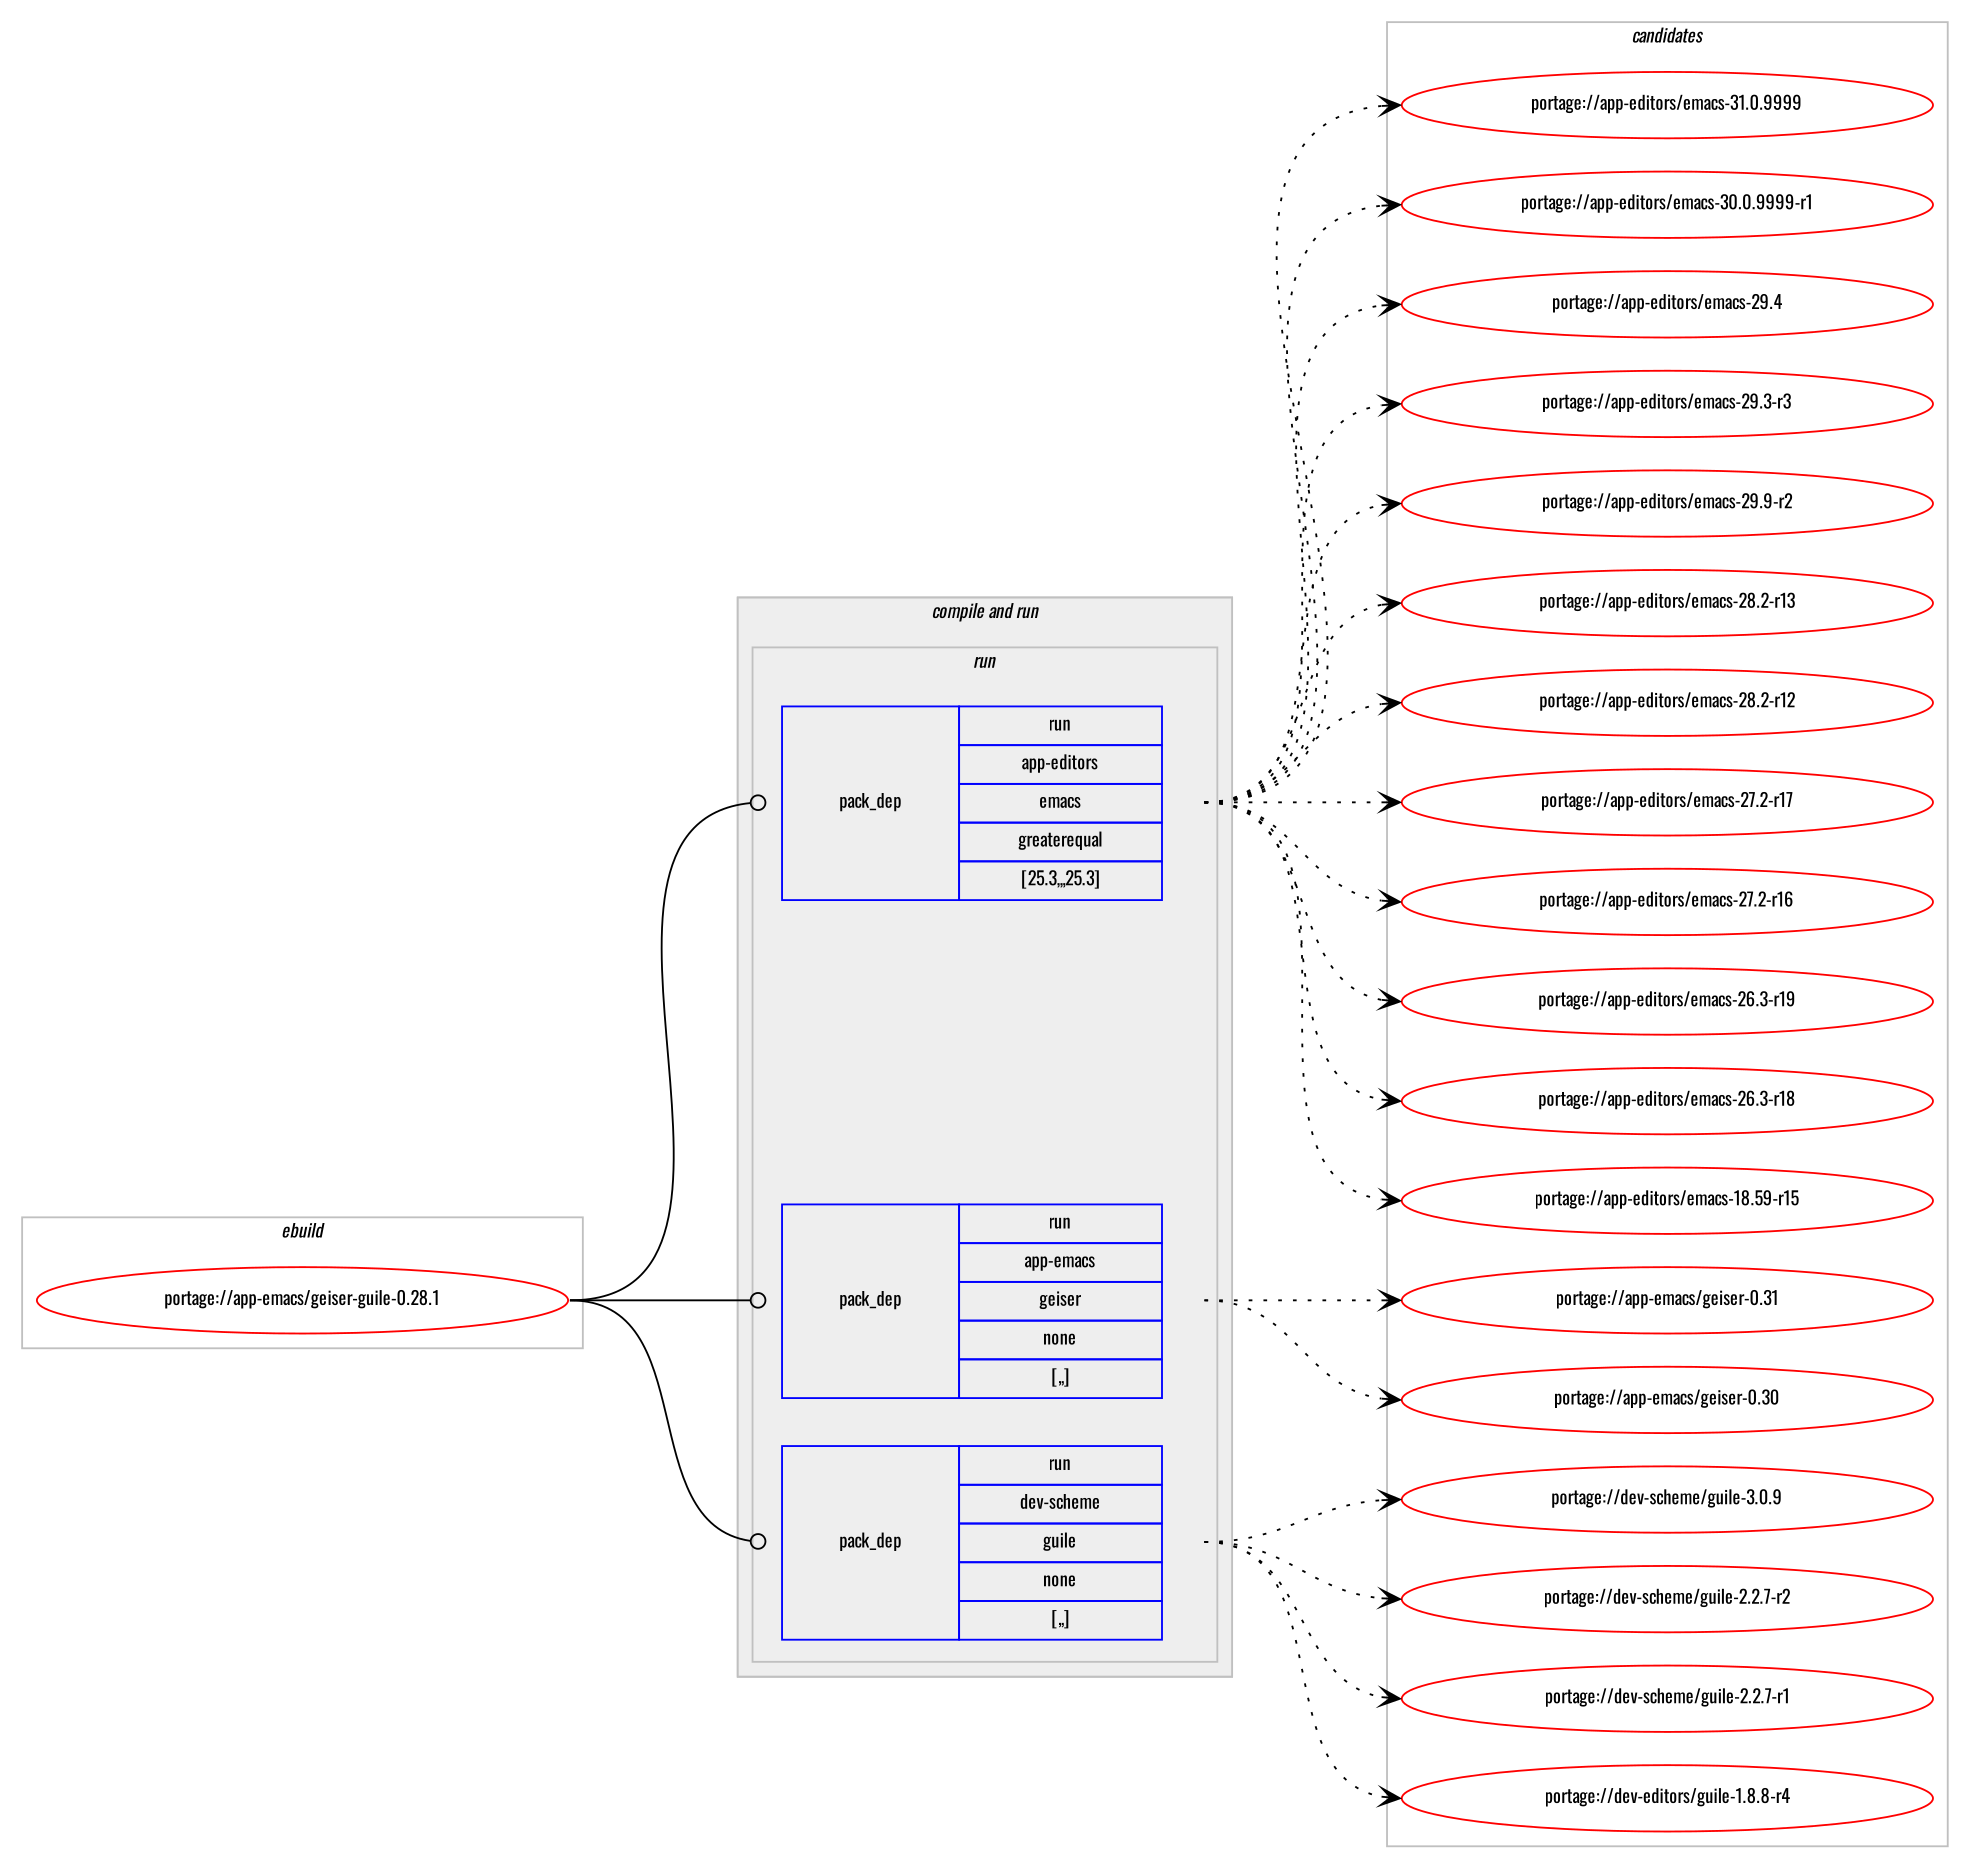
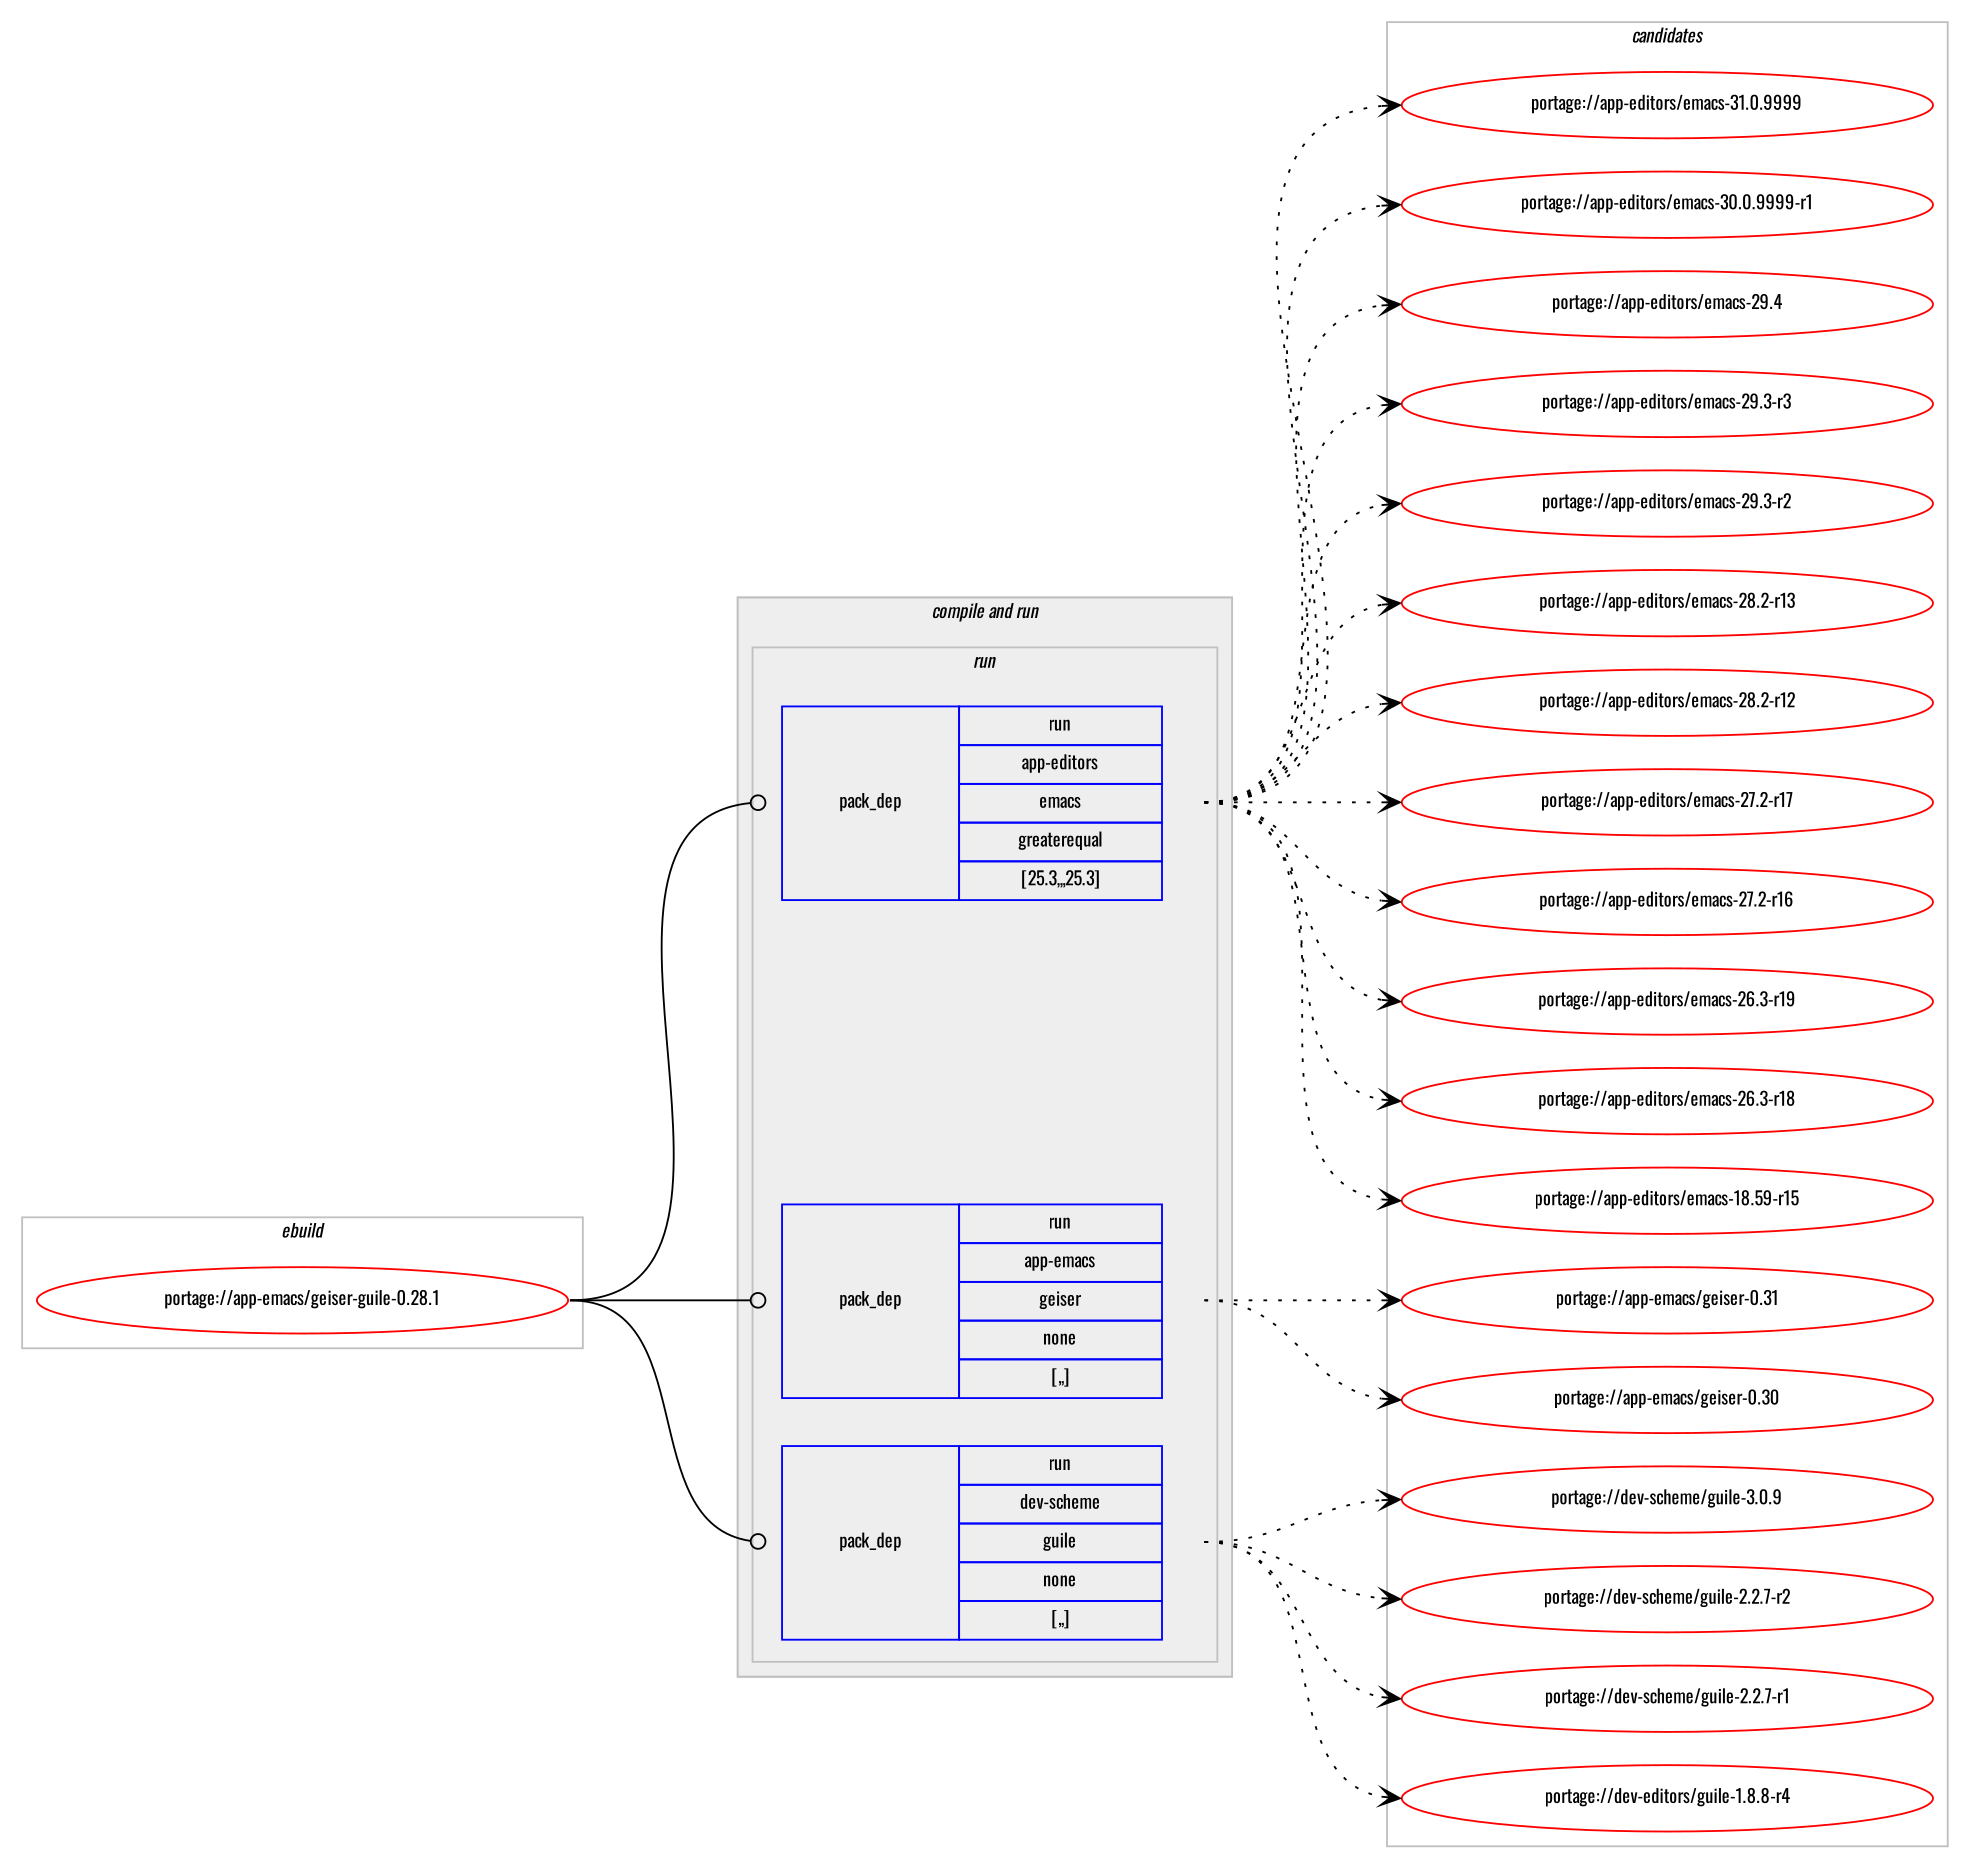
(1667, 504) -> (1667, 504)
